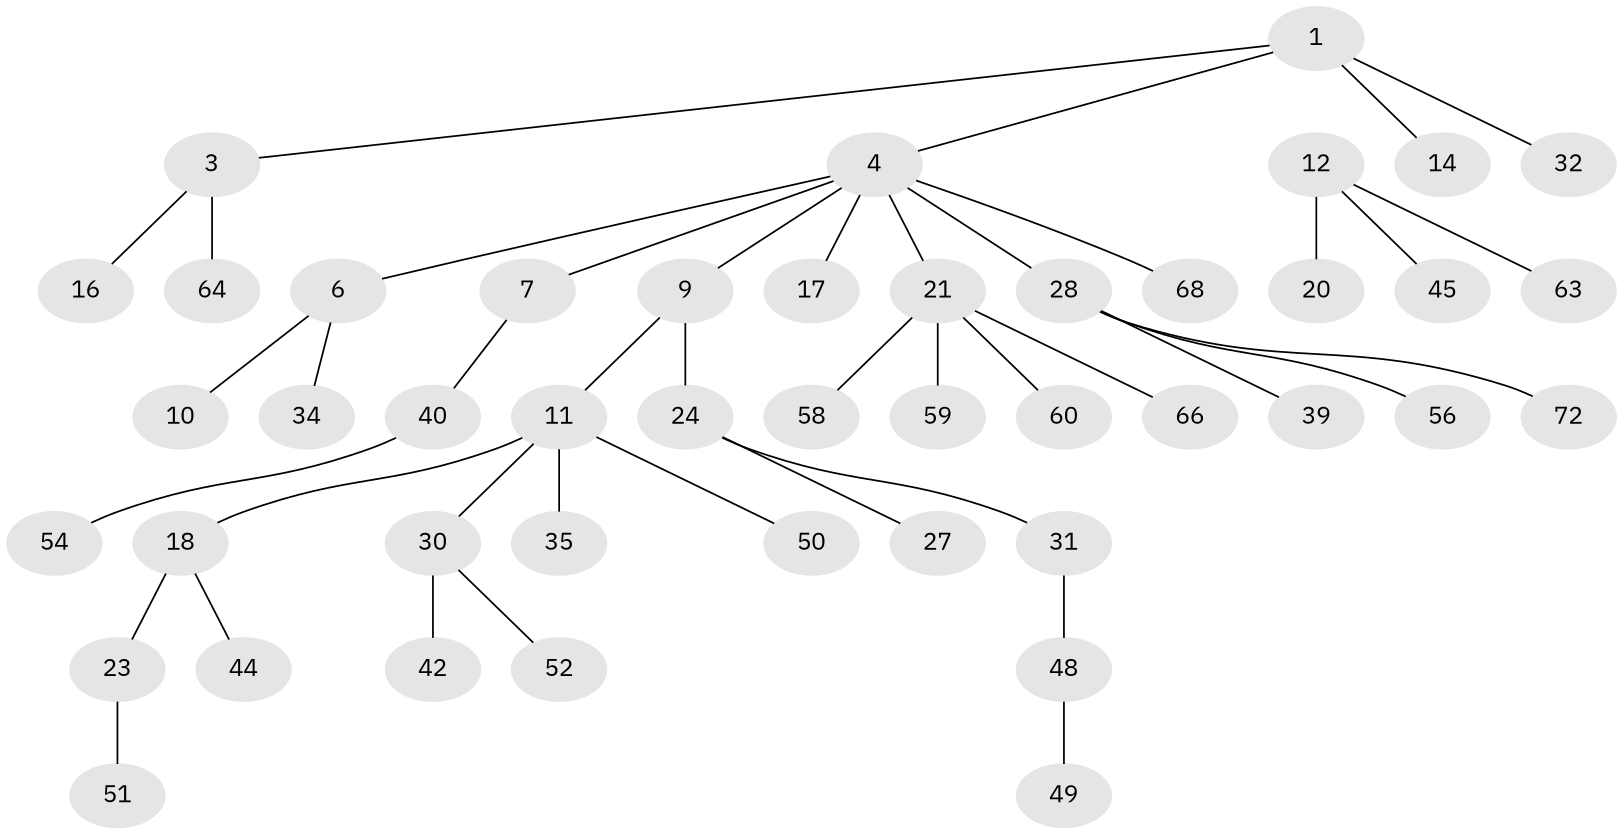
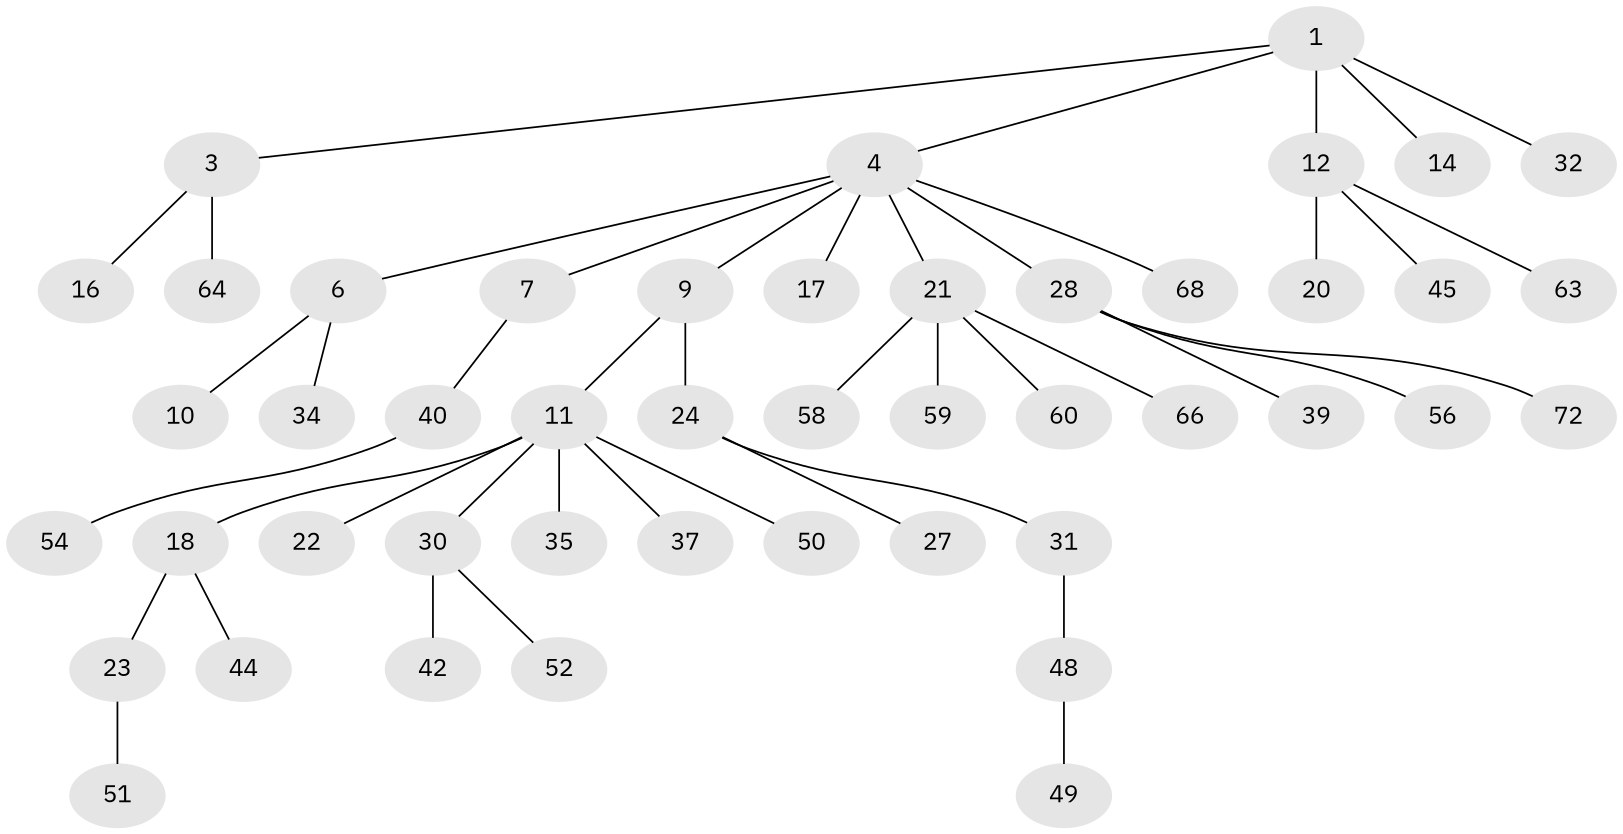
none -> (1316, 102)
none -> (307, 543)
none -> (685, 543)
